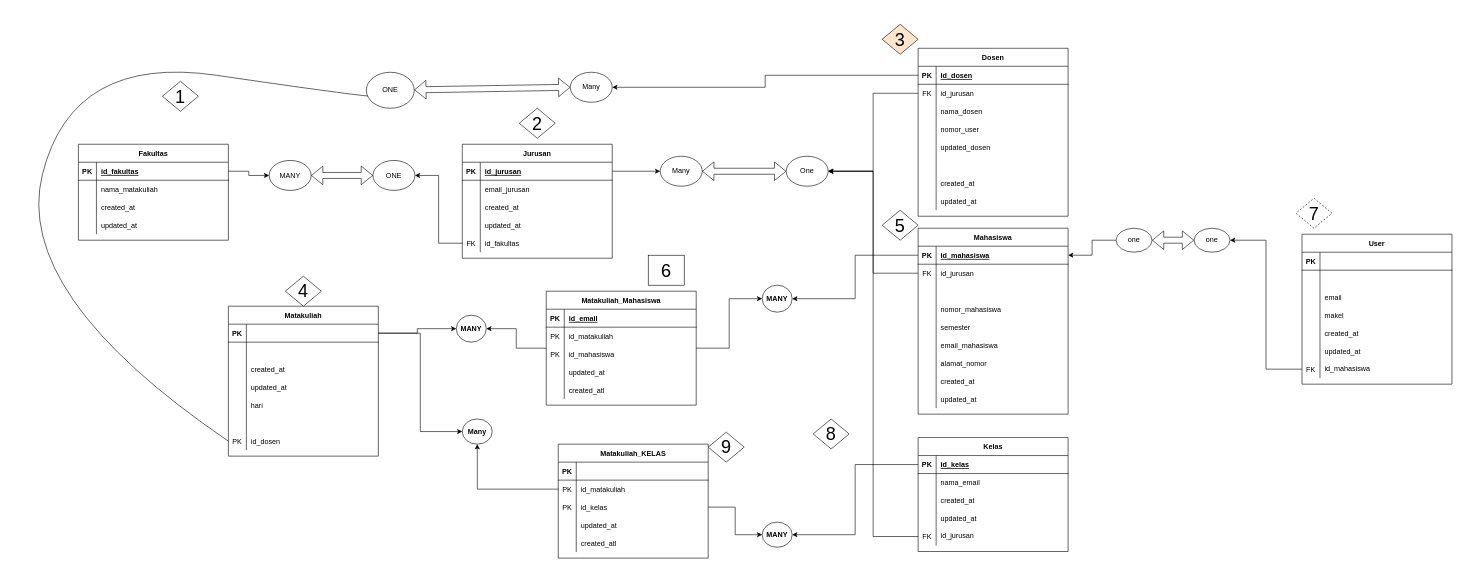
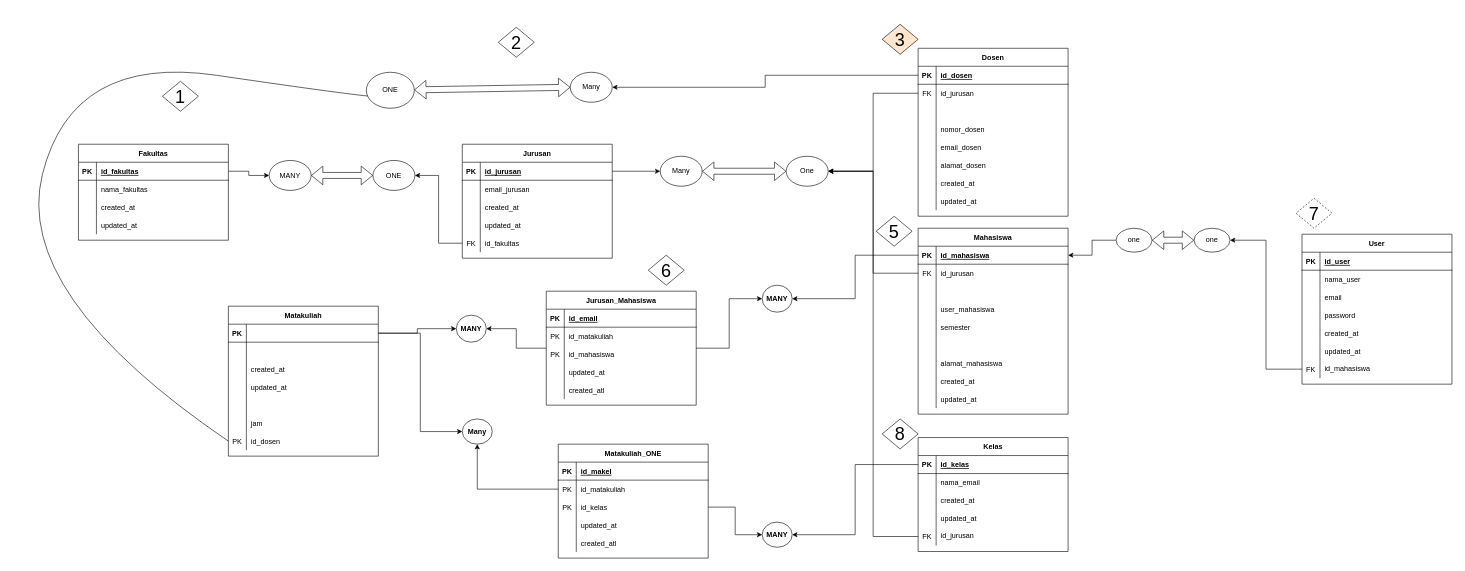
(1002, 111) -> none
(537, 123) -> (516, 42)
(961, 130) -> (963, 130)
(967, 148) -> (961, 148)
none -> (1002, 165)
(129, 190) -> (126, 190)
(900, 225) -> (894, 231)
none -> (1386, 261)
(666, 270) -> (666, 270)
none -> (1386, 279)
(303, 291) -> none
(621, 301) -> (621, 301)
(970, 310) -> (968, 310)
(1334, 316) -> (1341, 316)
(1002, 345) -> none
(964, 364) -> (971, 364)
(312, 405) -> none
none -> (312, 423)
(831, 434) -> (900, 434)
(726, 447) -> none
(633, 454) -> (633, 454)
none -> (642, 471)
